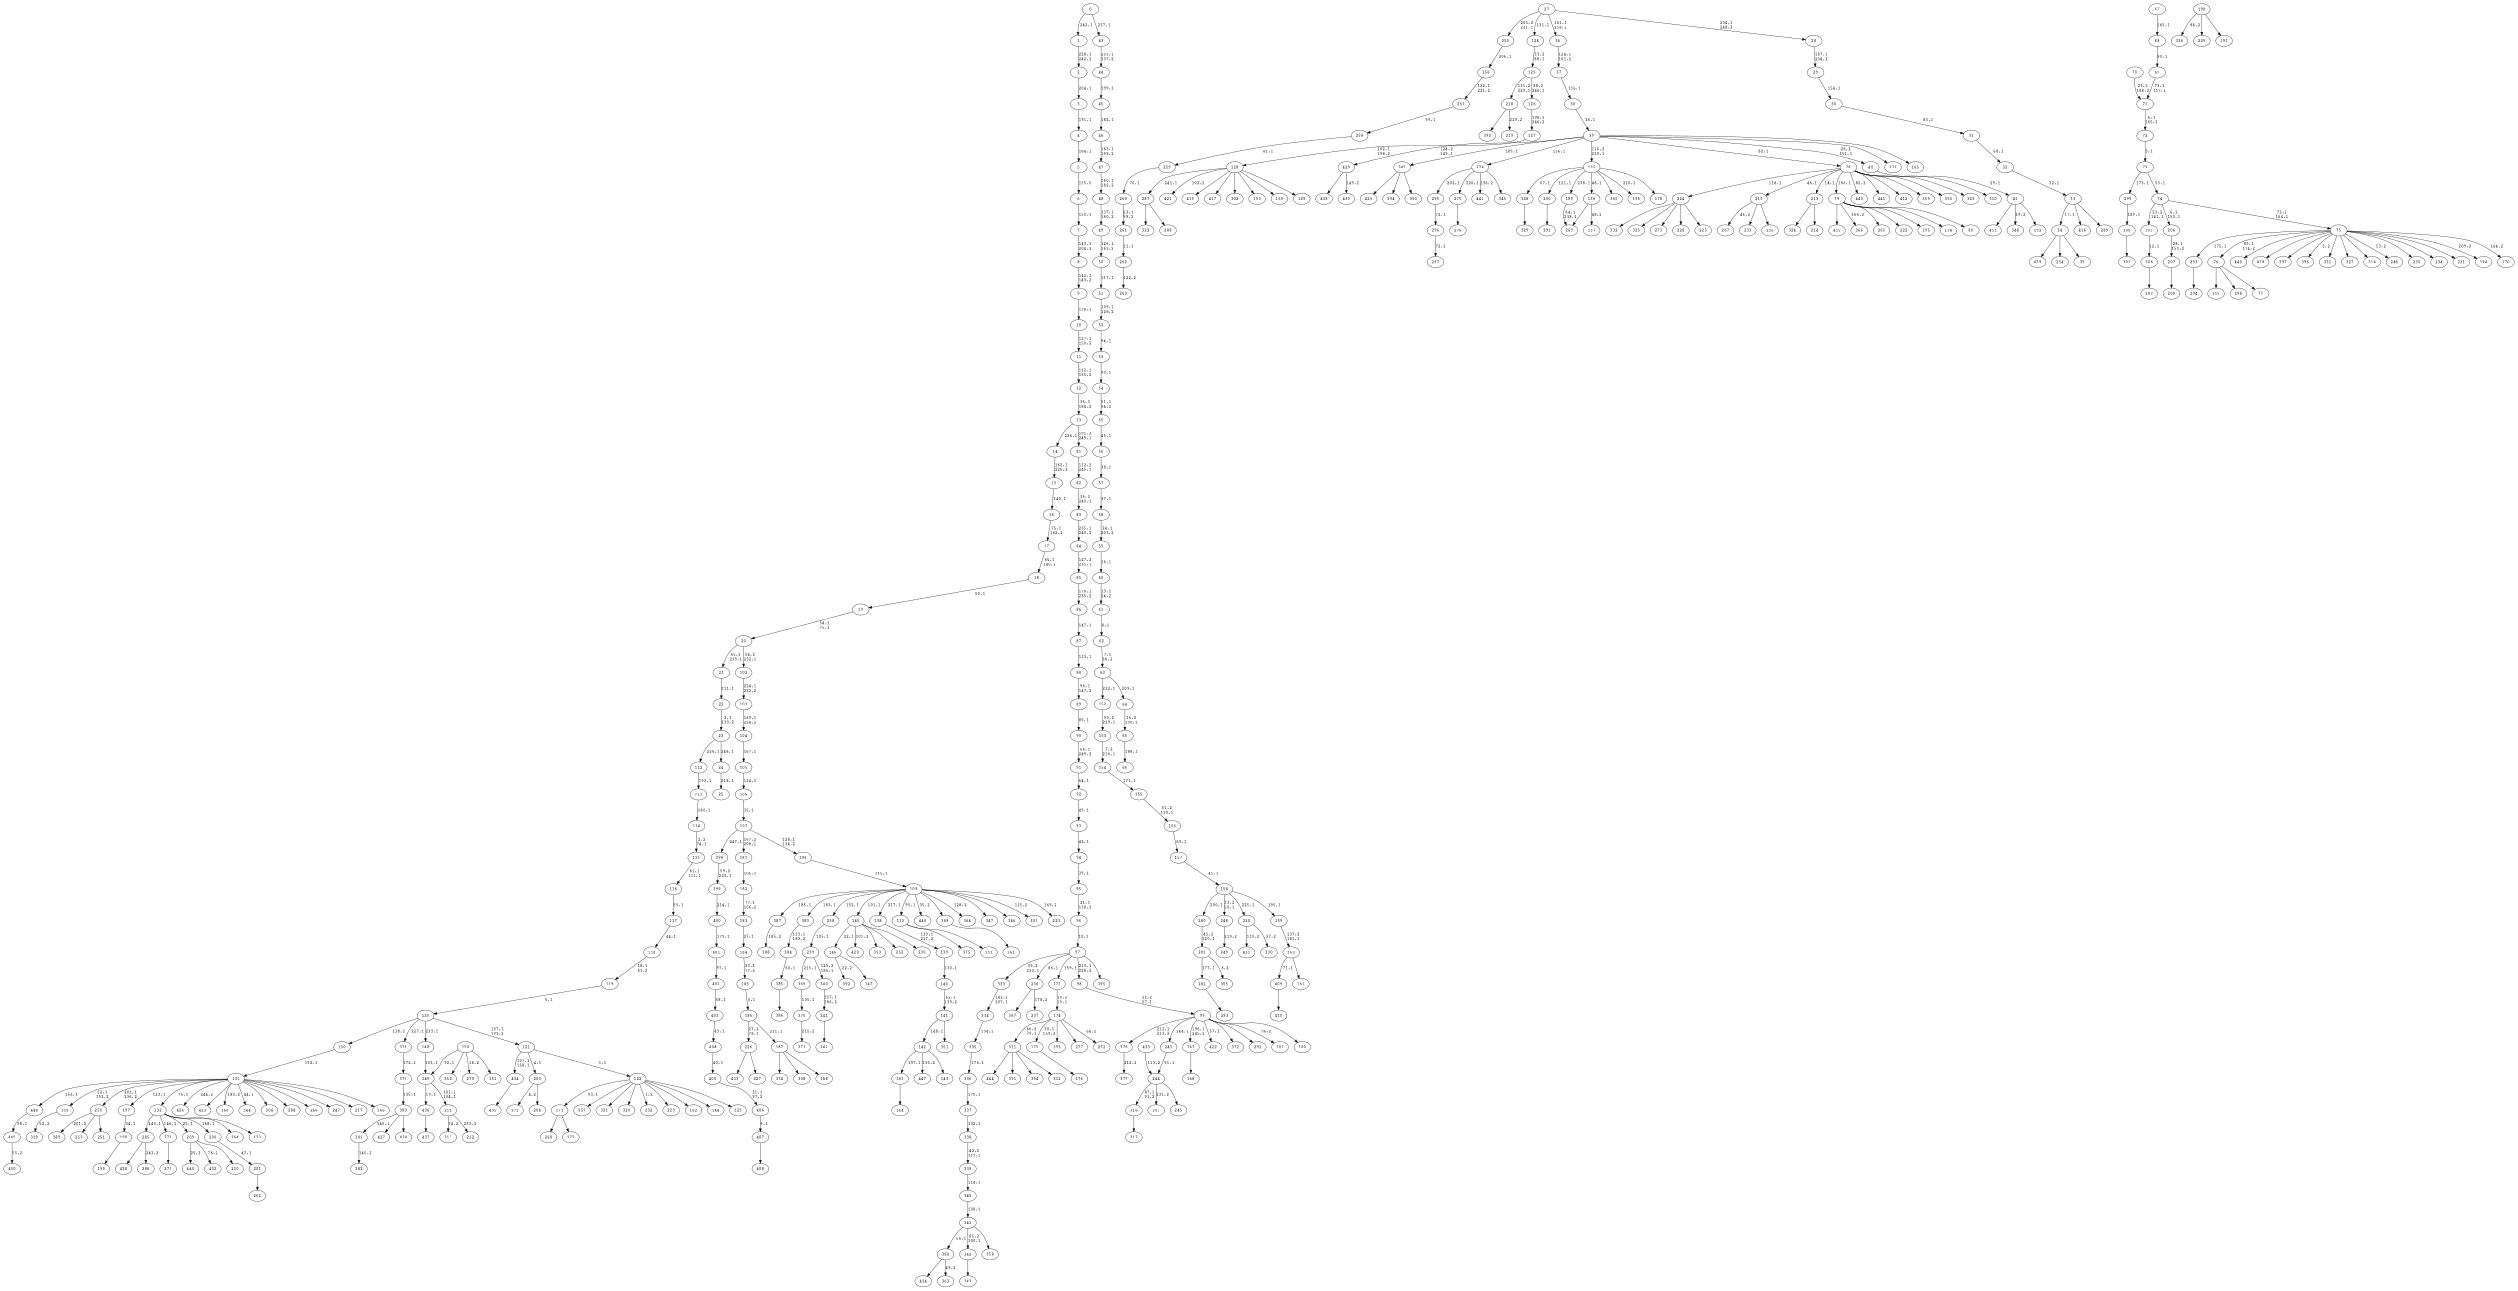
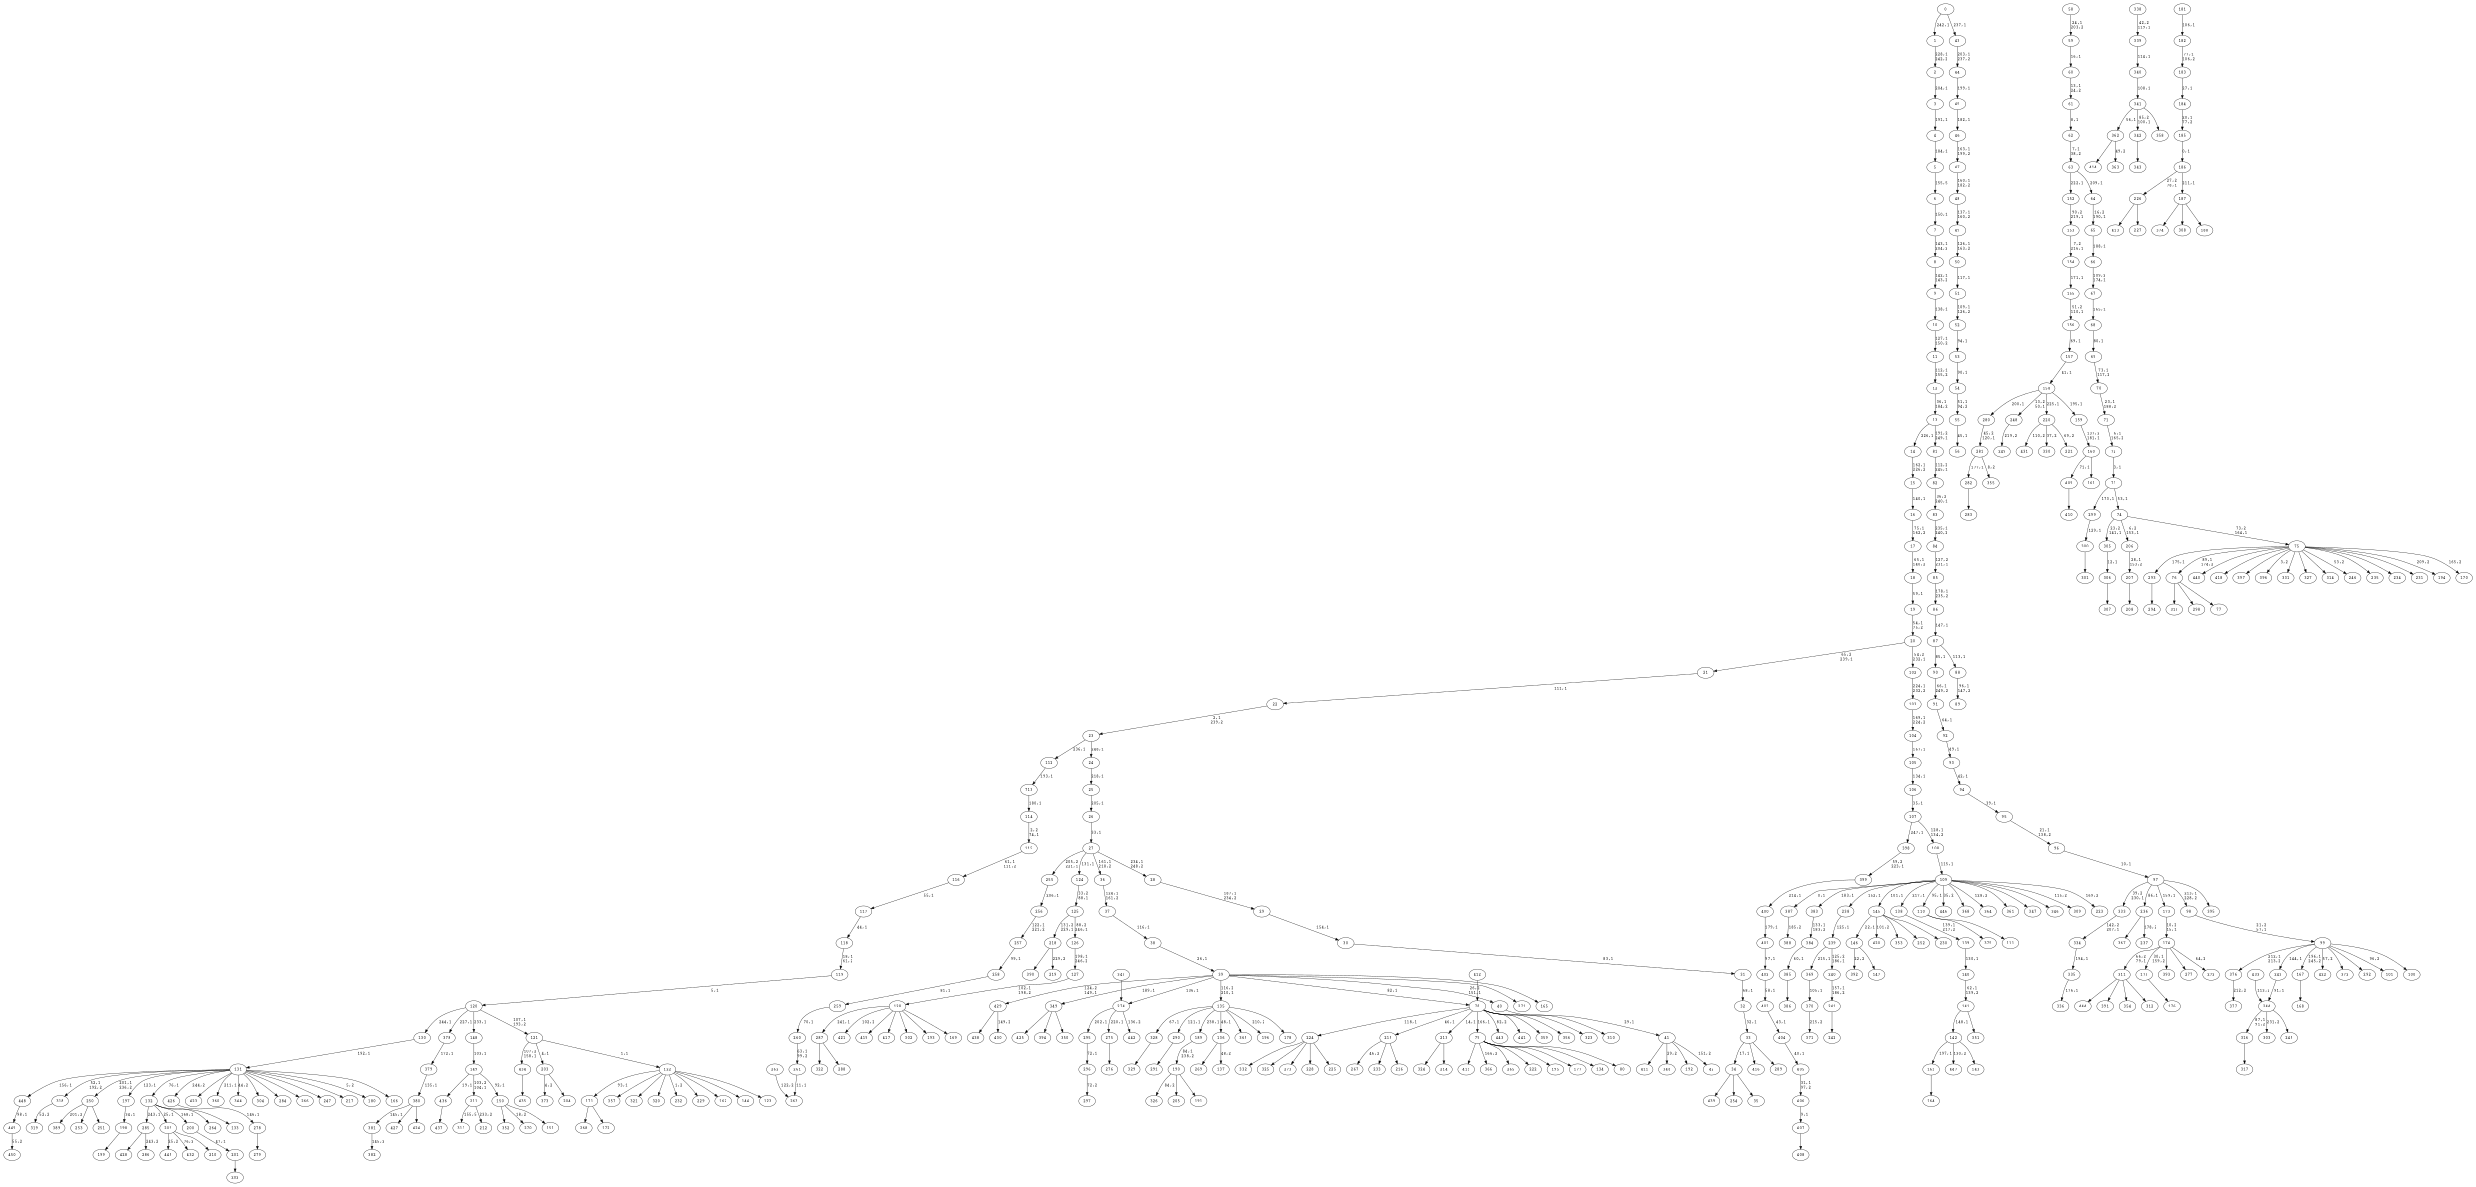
(2152, 87) -> (2096, 371)
(1495, 179) -> (1121, 988)
(1877, 179) -> (1477, 989)
(1302, 199) -> none
(1564, 213) -> (1182, 1049)
(1123, 245) -> (796, 1084)
(2497, 246) -> (2455, 562)
none -> (2093, 276)
none -> (2069, 452)
(1101, 483) -> none
(1079, 719) -> (1935, 655)
none -> (1091, 817)
(744, 840) -> none
(805, 905) -> (1822, 896)
(982, 928) -> (1982, 888)
(399, 1031) -> (445, 1022)
(444, 1059) -> (489, 1082)
none -> (1578, 1069)
none -> (1712, 1069)
(234, 1095) -> (230, 1085)
none -> (372, 1101)
(968, 1110) -> none
(163, 1122) -> (216, 1108)
(453, 1124) -> (470, 1115)
